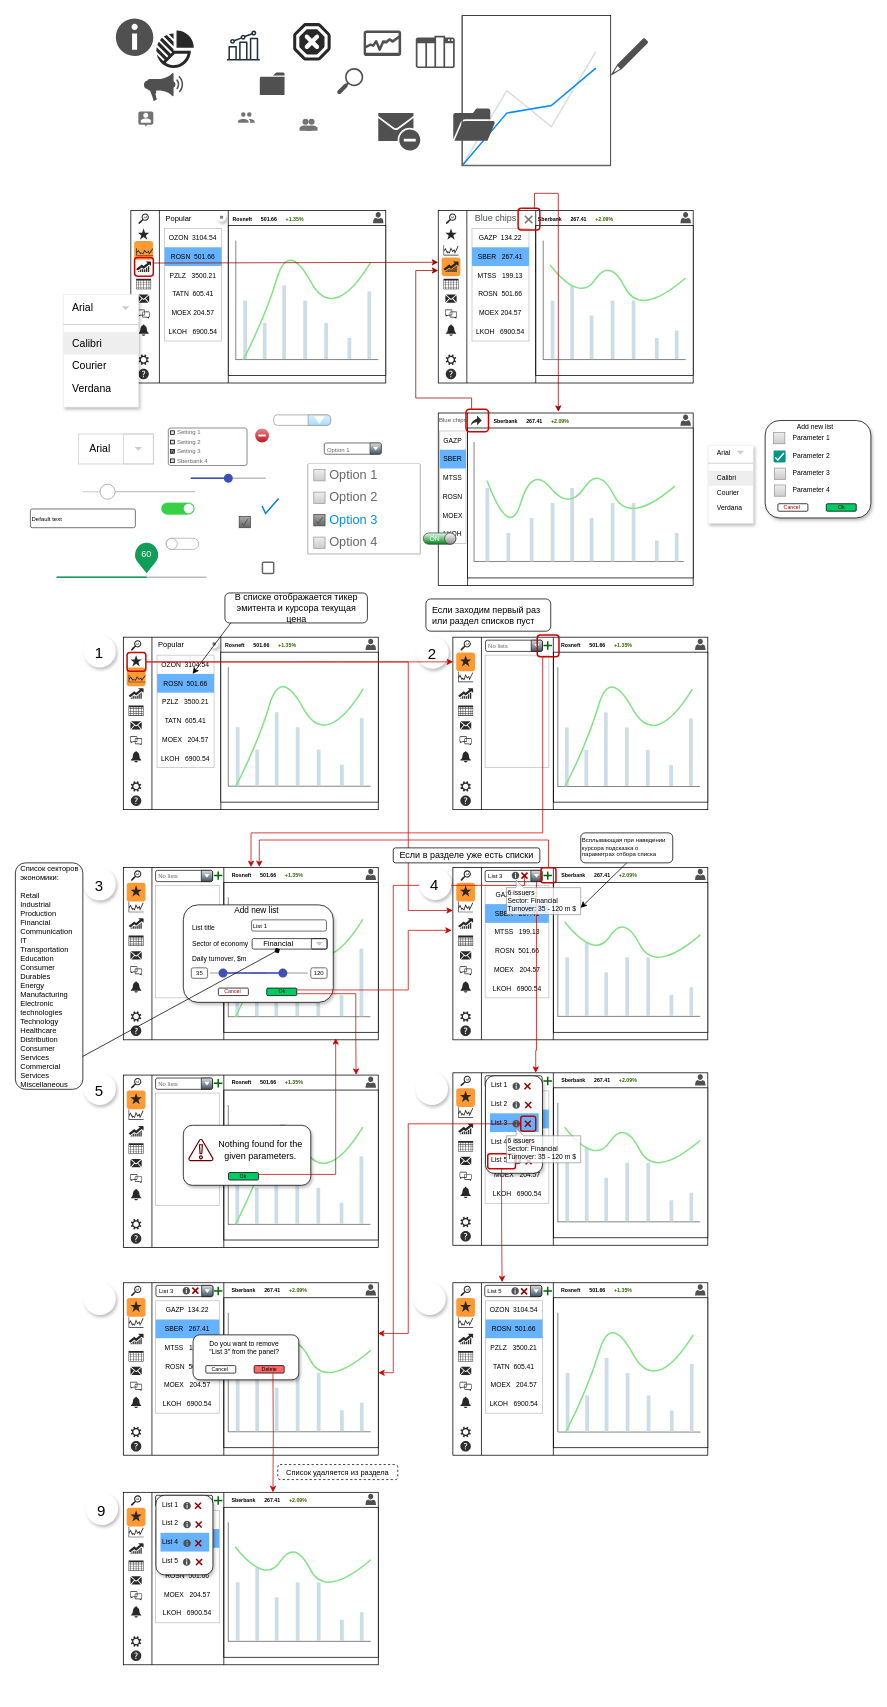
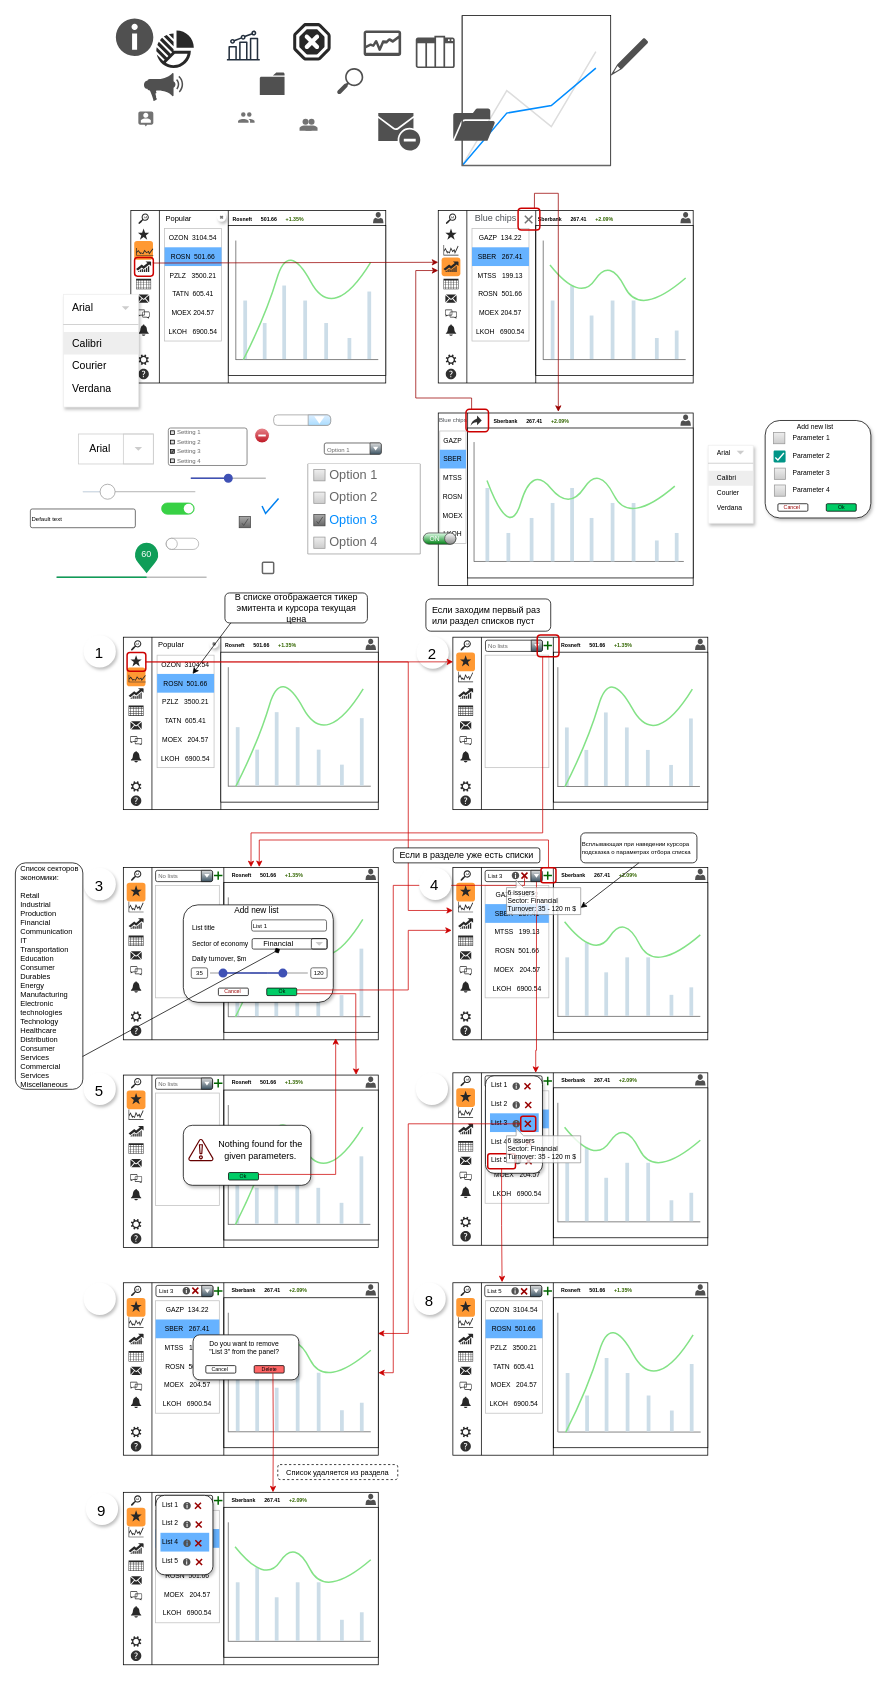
(193, 461) -> (191, 461)
(627, 848) -> (639, 848)
none -> (429, 1300)
